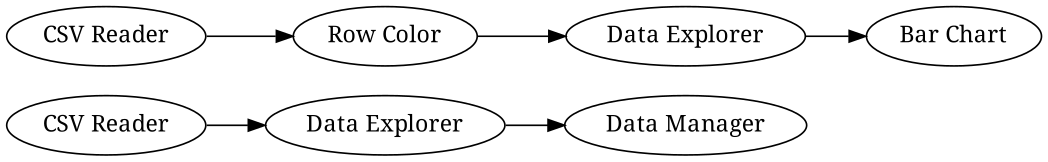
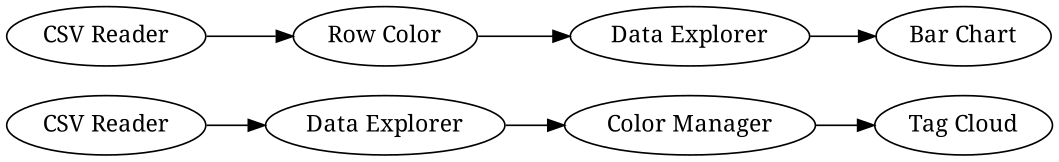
(686, 125) -> (690, 125)
none -> (964, 125)
